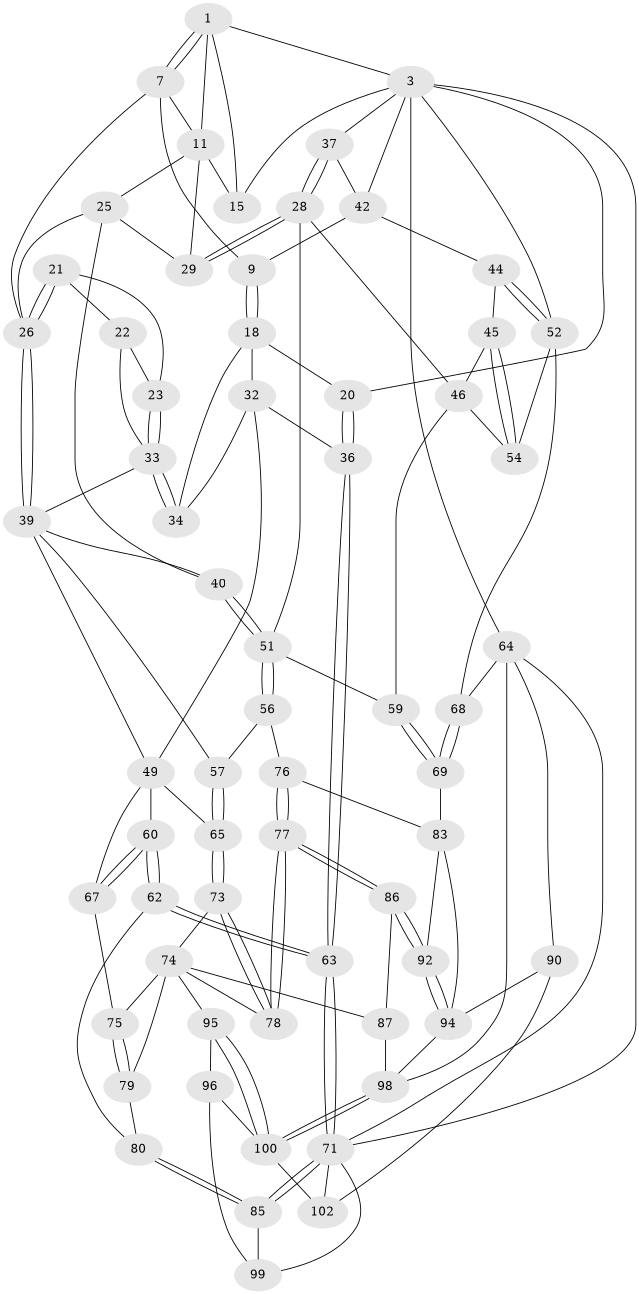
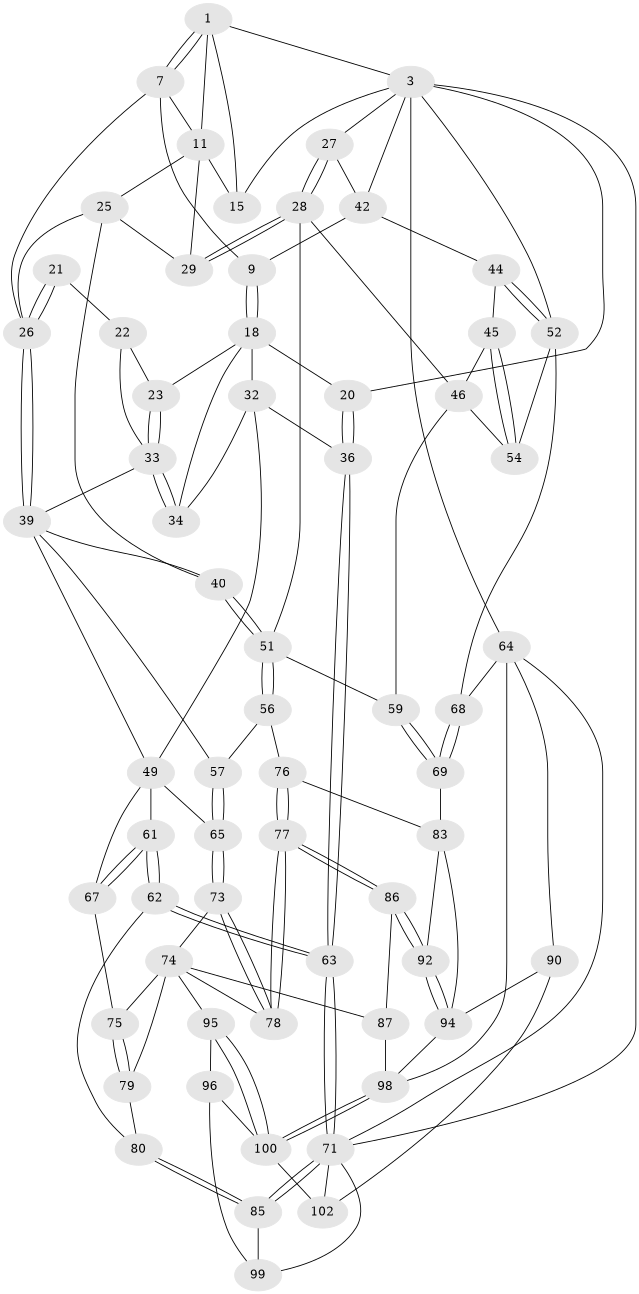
(330, 145) -> (330, 145)
(147, 308) -> (204, 365)
(151, 836) -> (151, 836)
